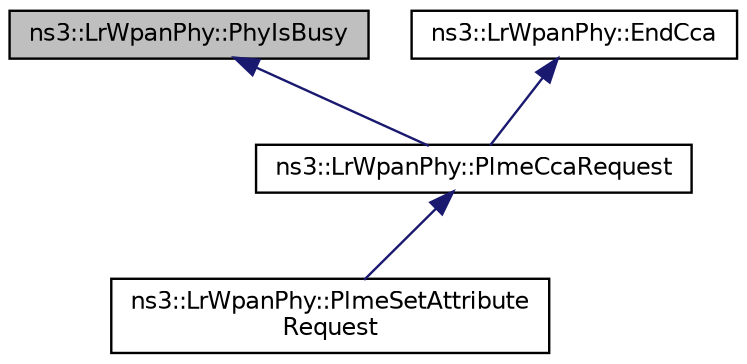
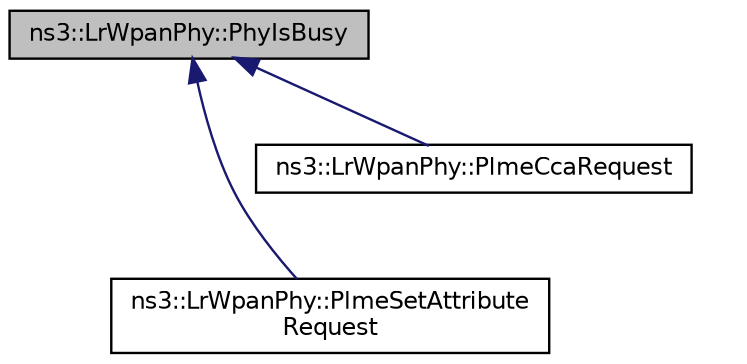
(574, 35) -> none
(400, 244) -> (232, 188)
